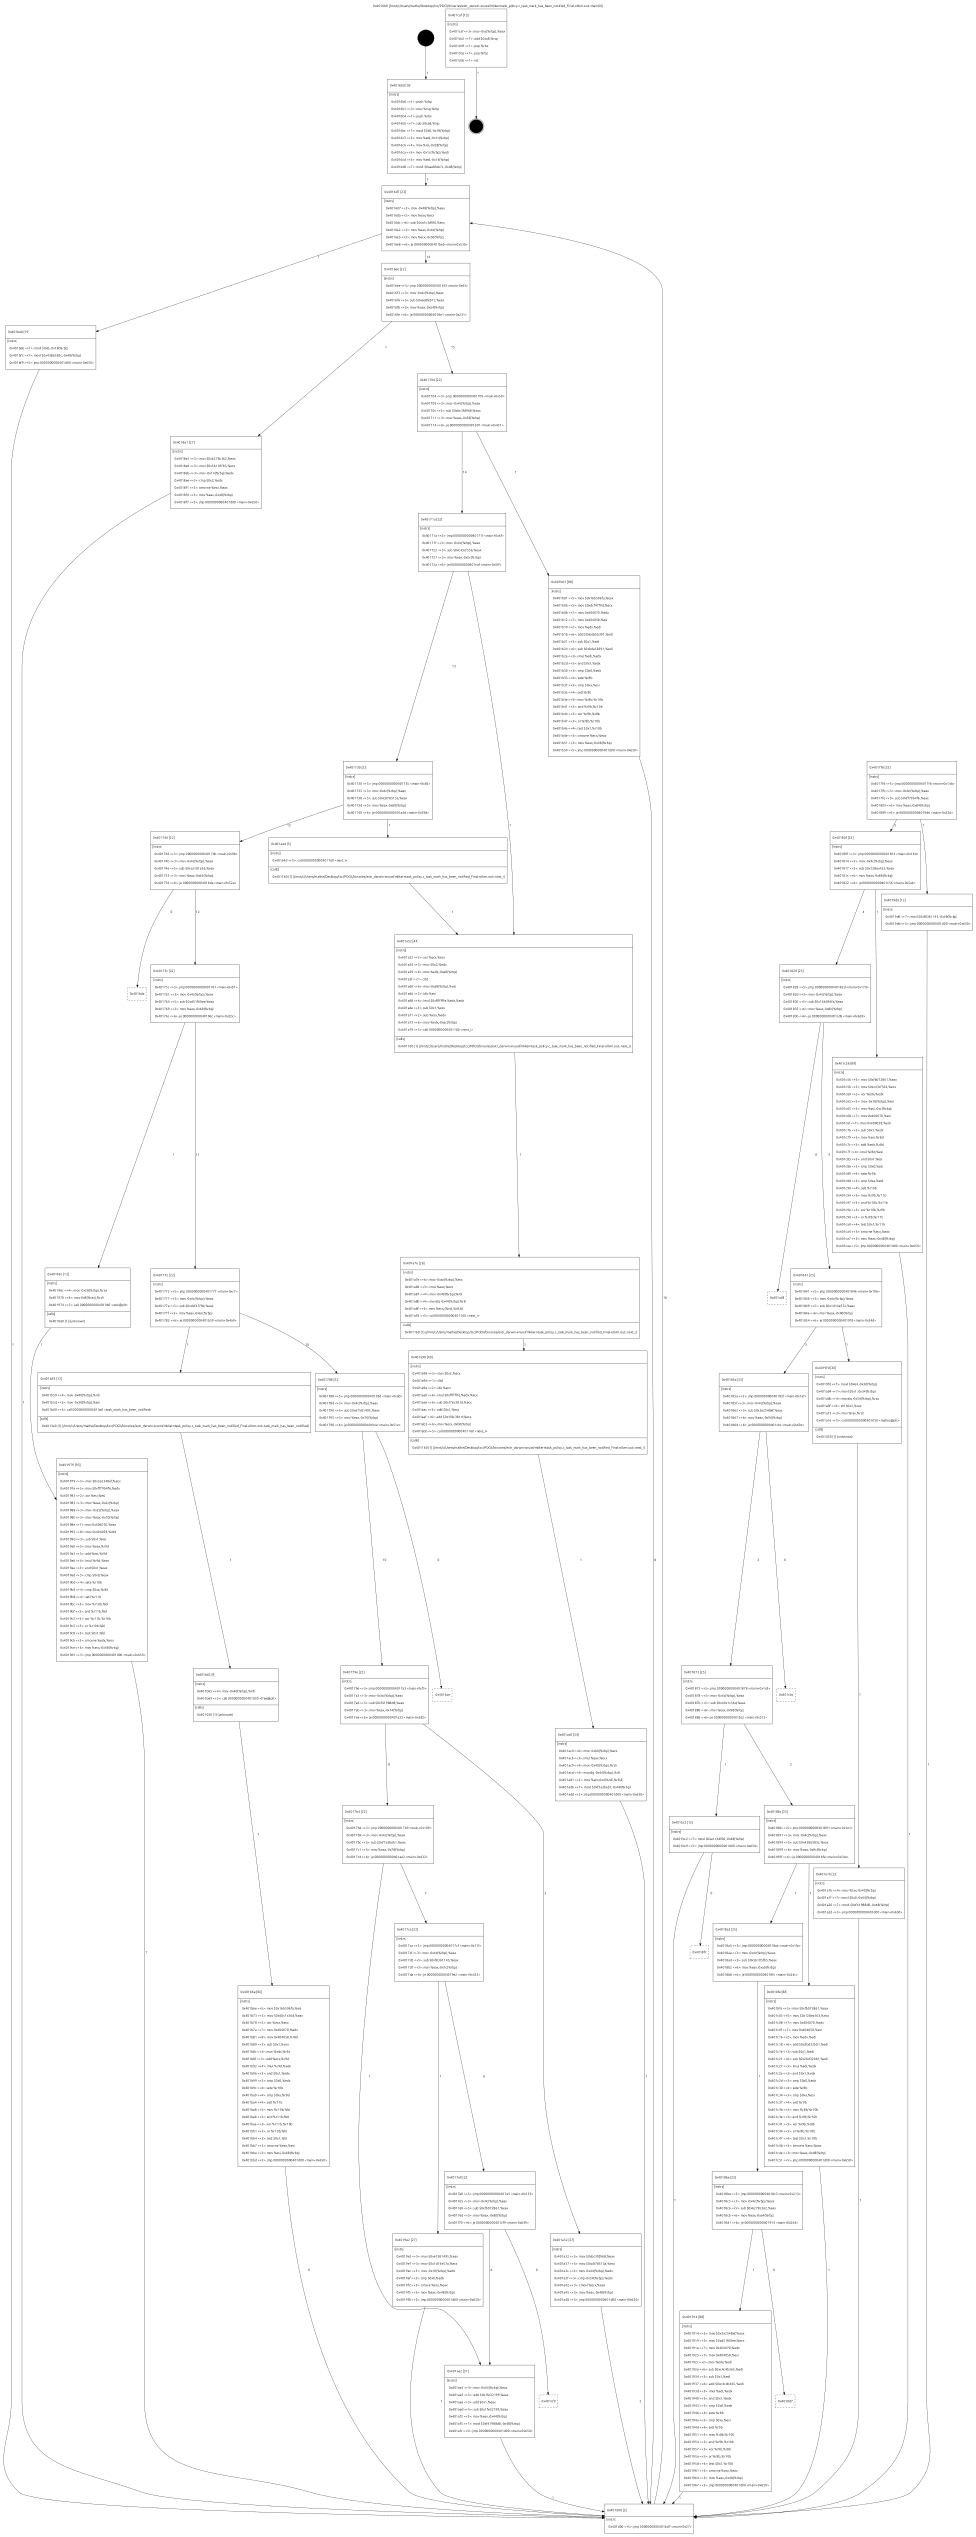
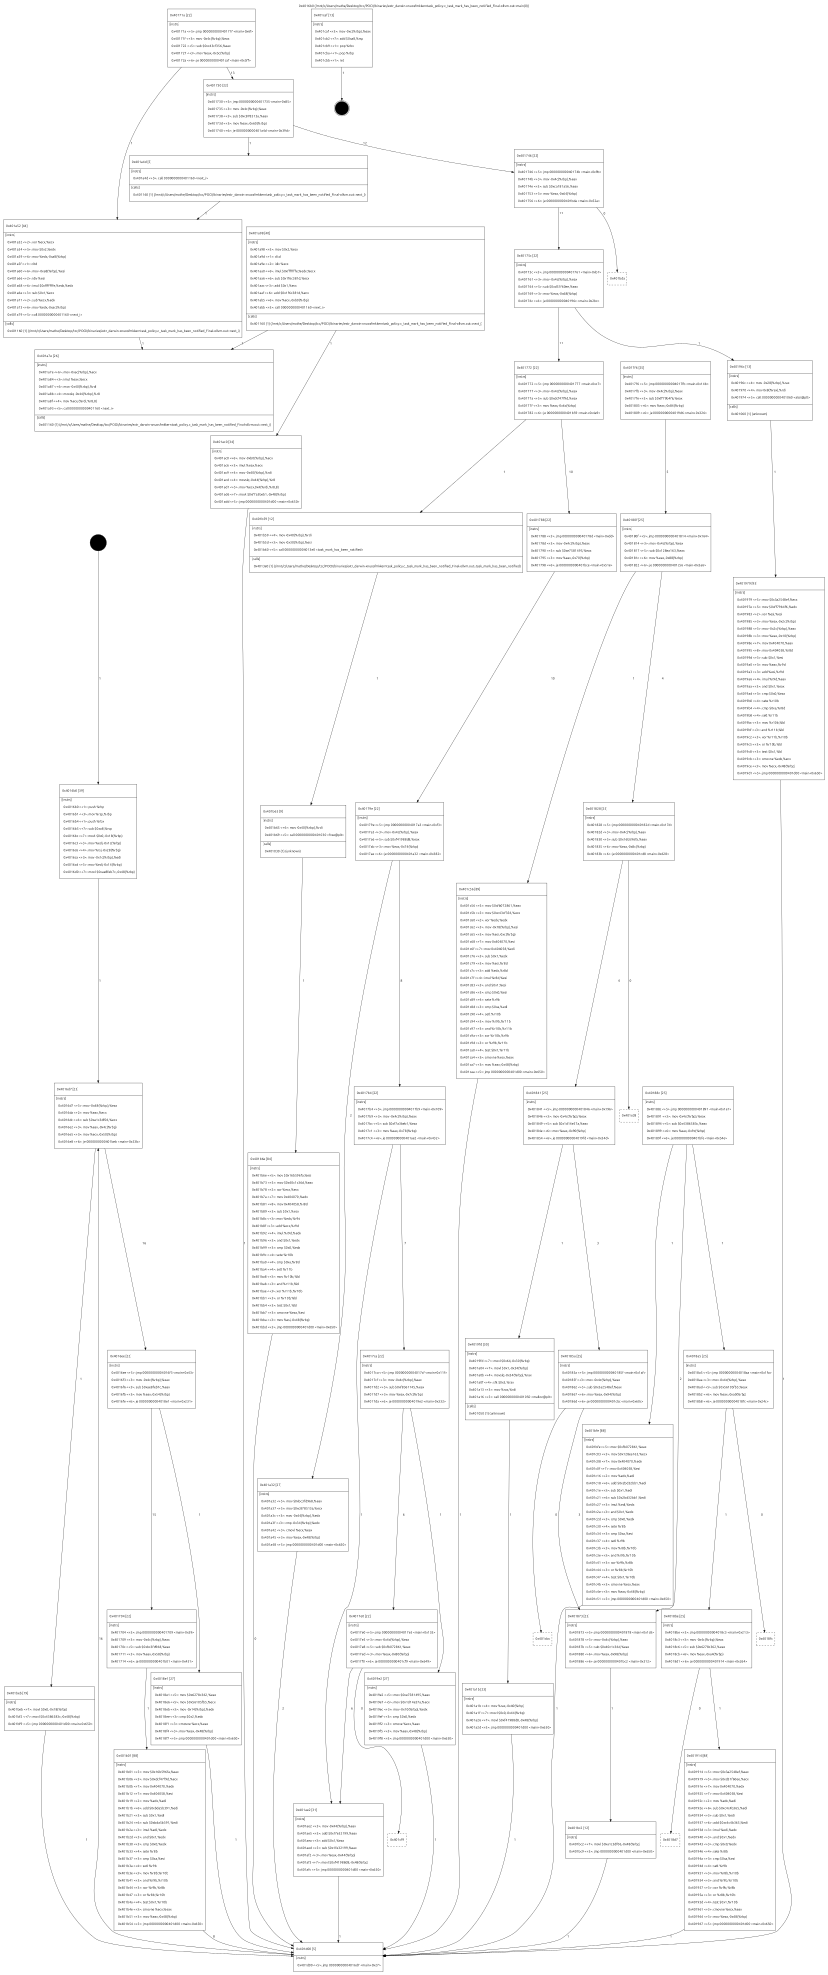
(462, 471) -> none
(927, 912) -> none
(523, 1344) -> (250, 339)
(442, 1695) -> none
(768, 1764) -> (679, 1383)
(706, 1898) -> (749, 1519)
